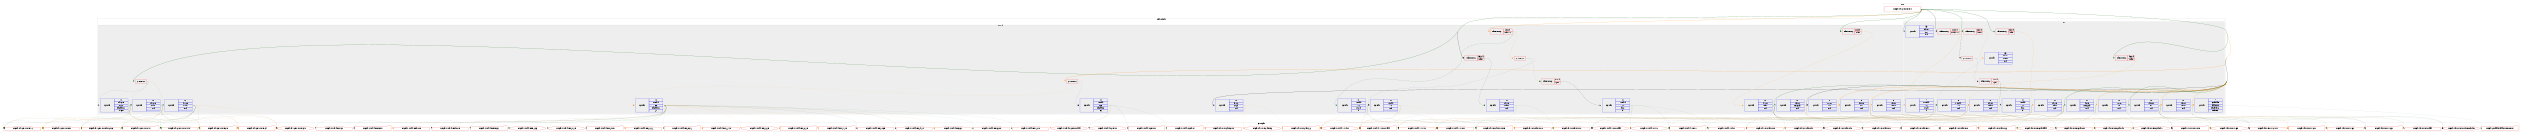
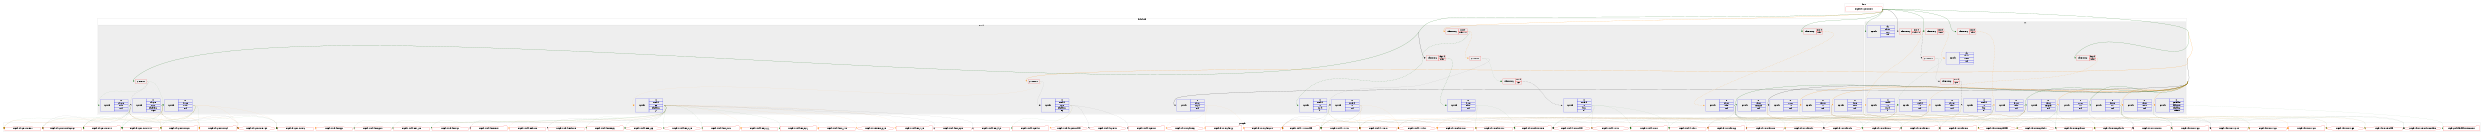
(760, 128) -> (876, 128)
(798, 128) -> none
